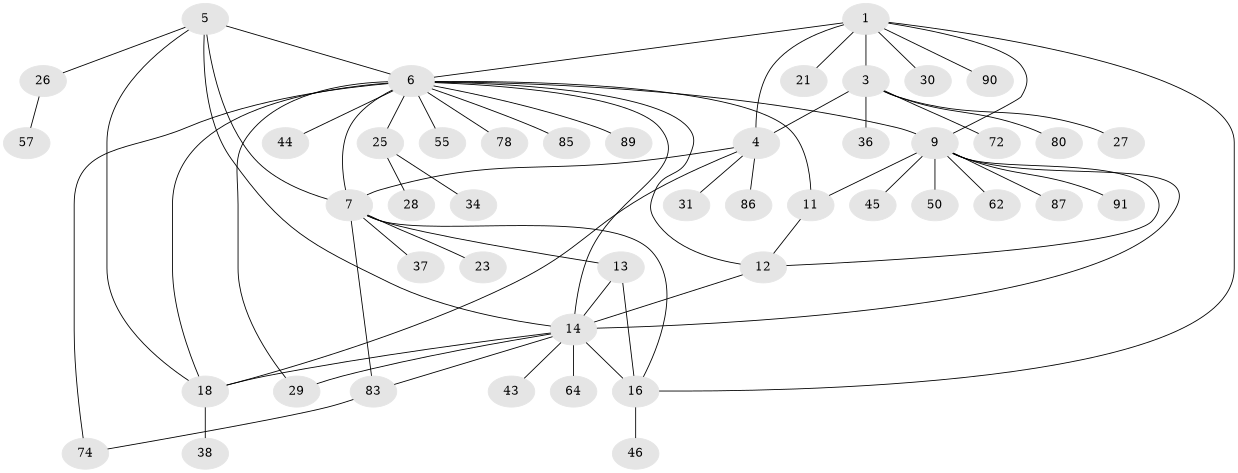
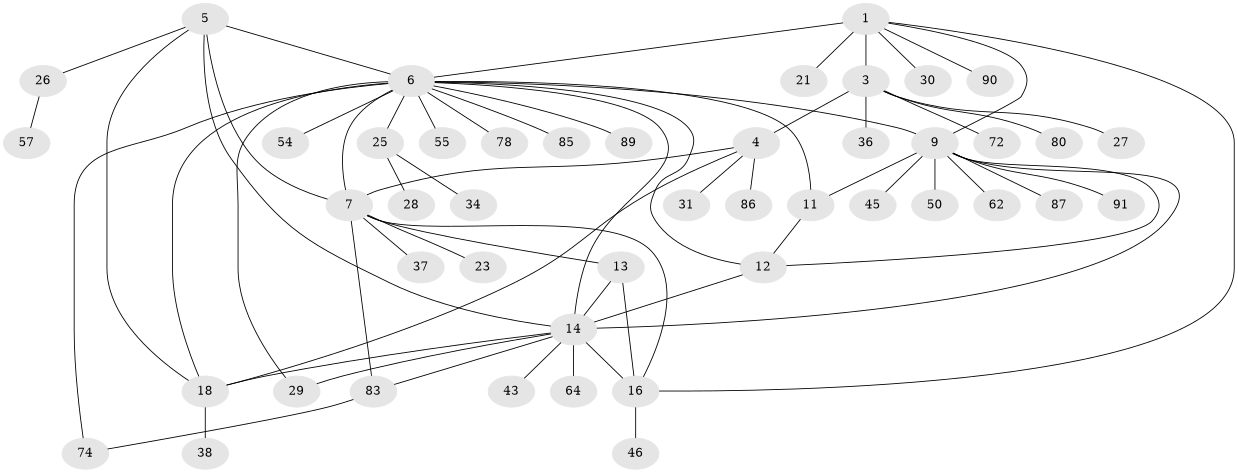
(779, 59) -> none
(285, 143) -> (285, 143)
